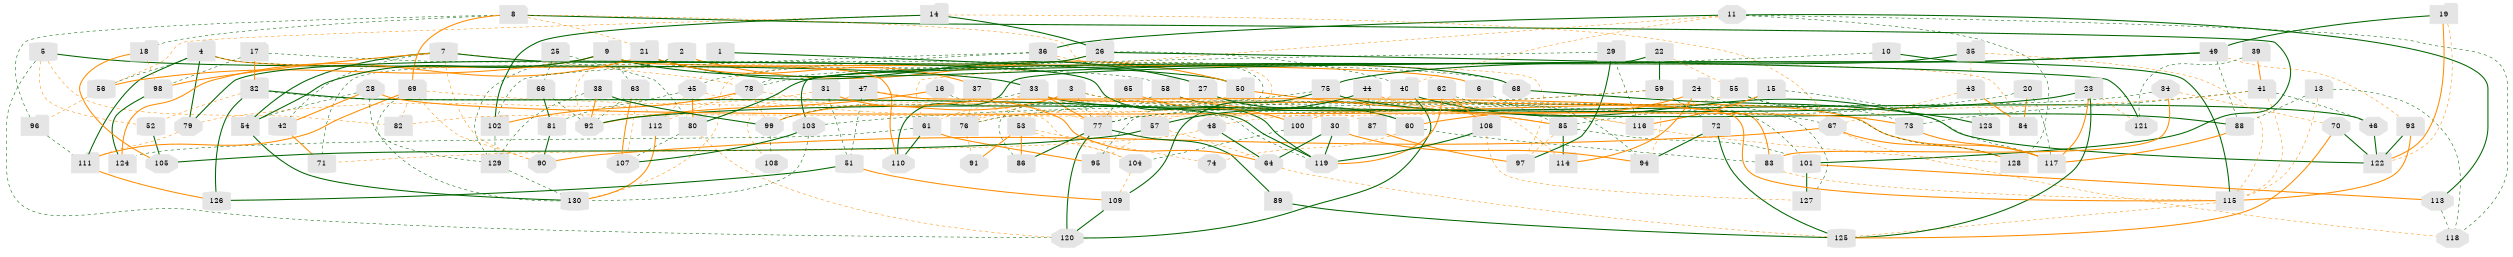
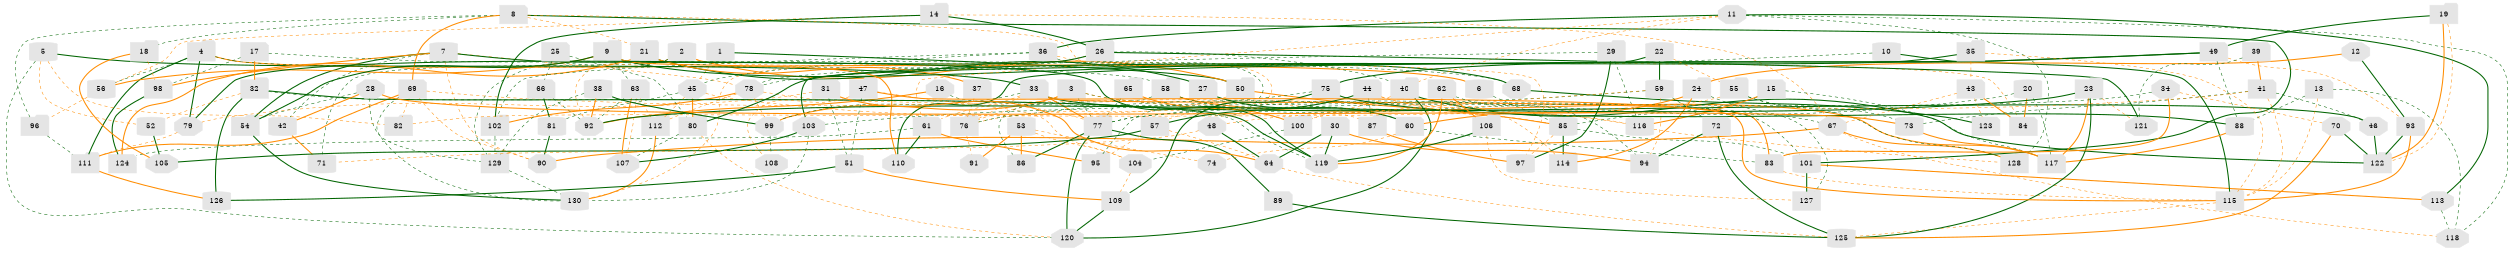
none -> (2356, 52)
